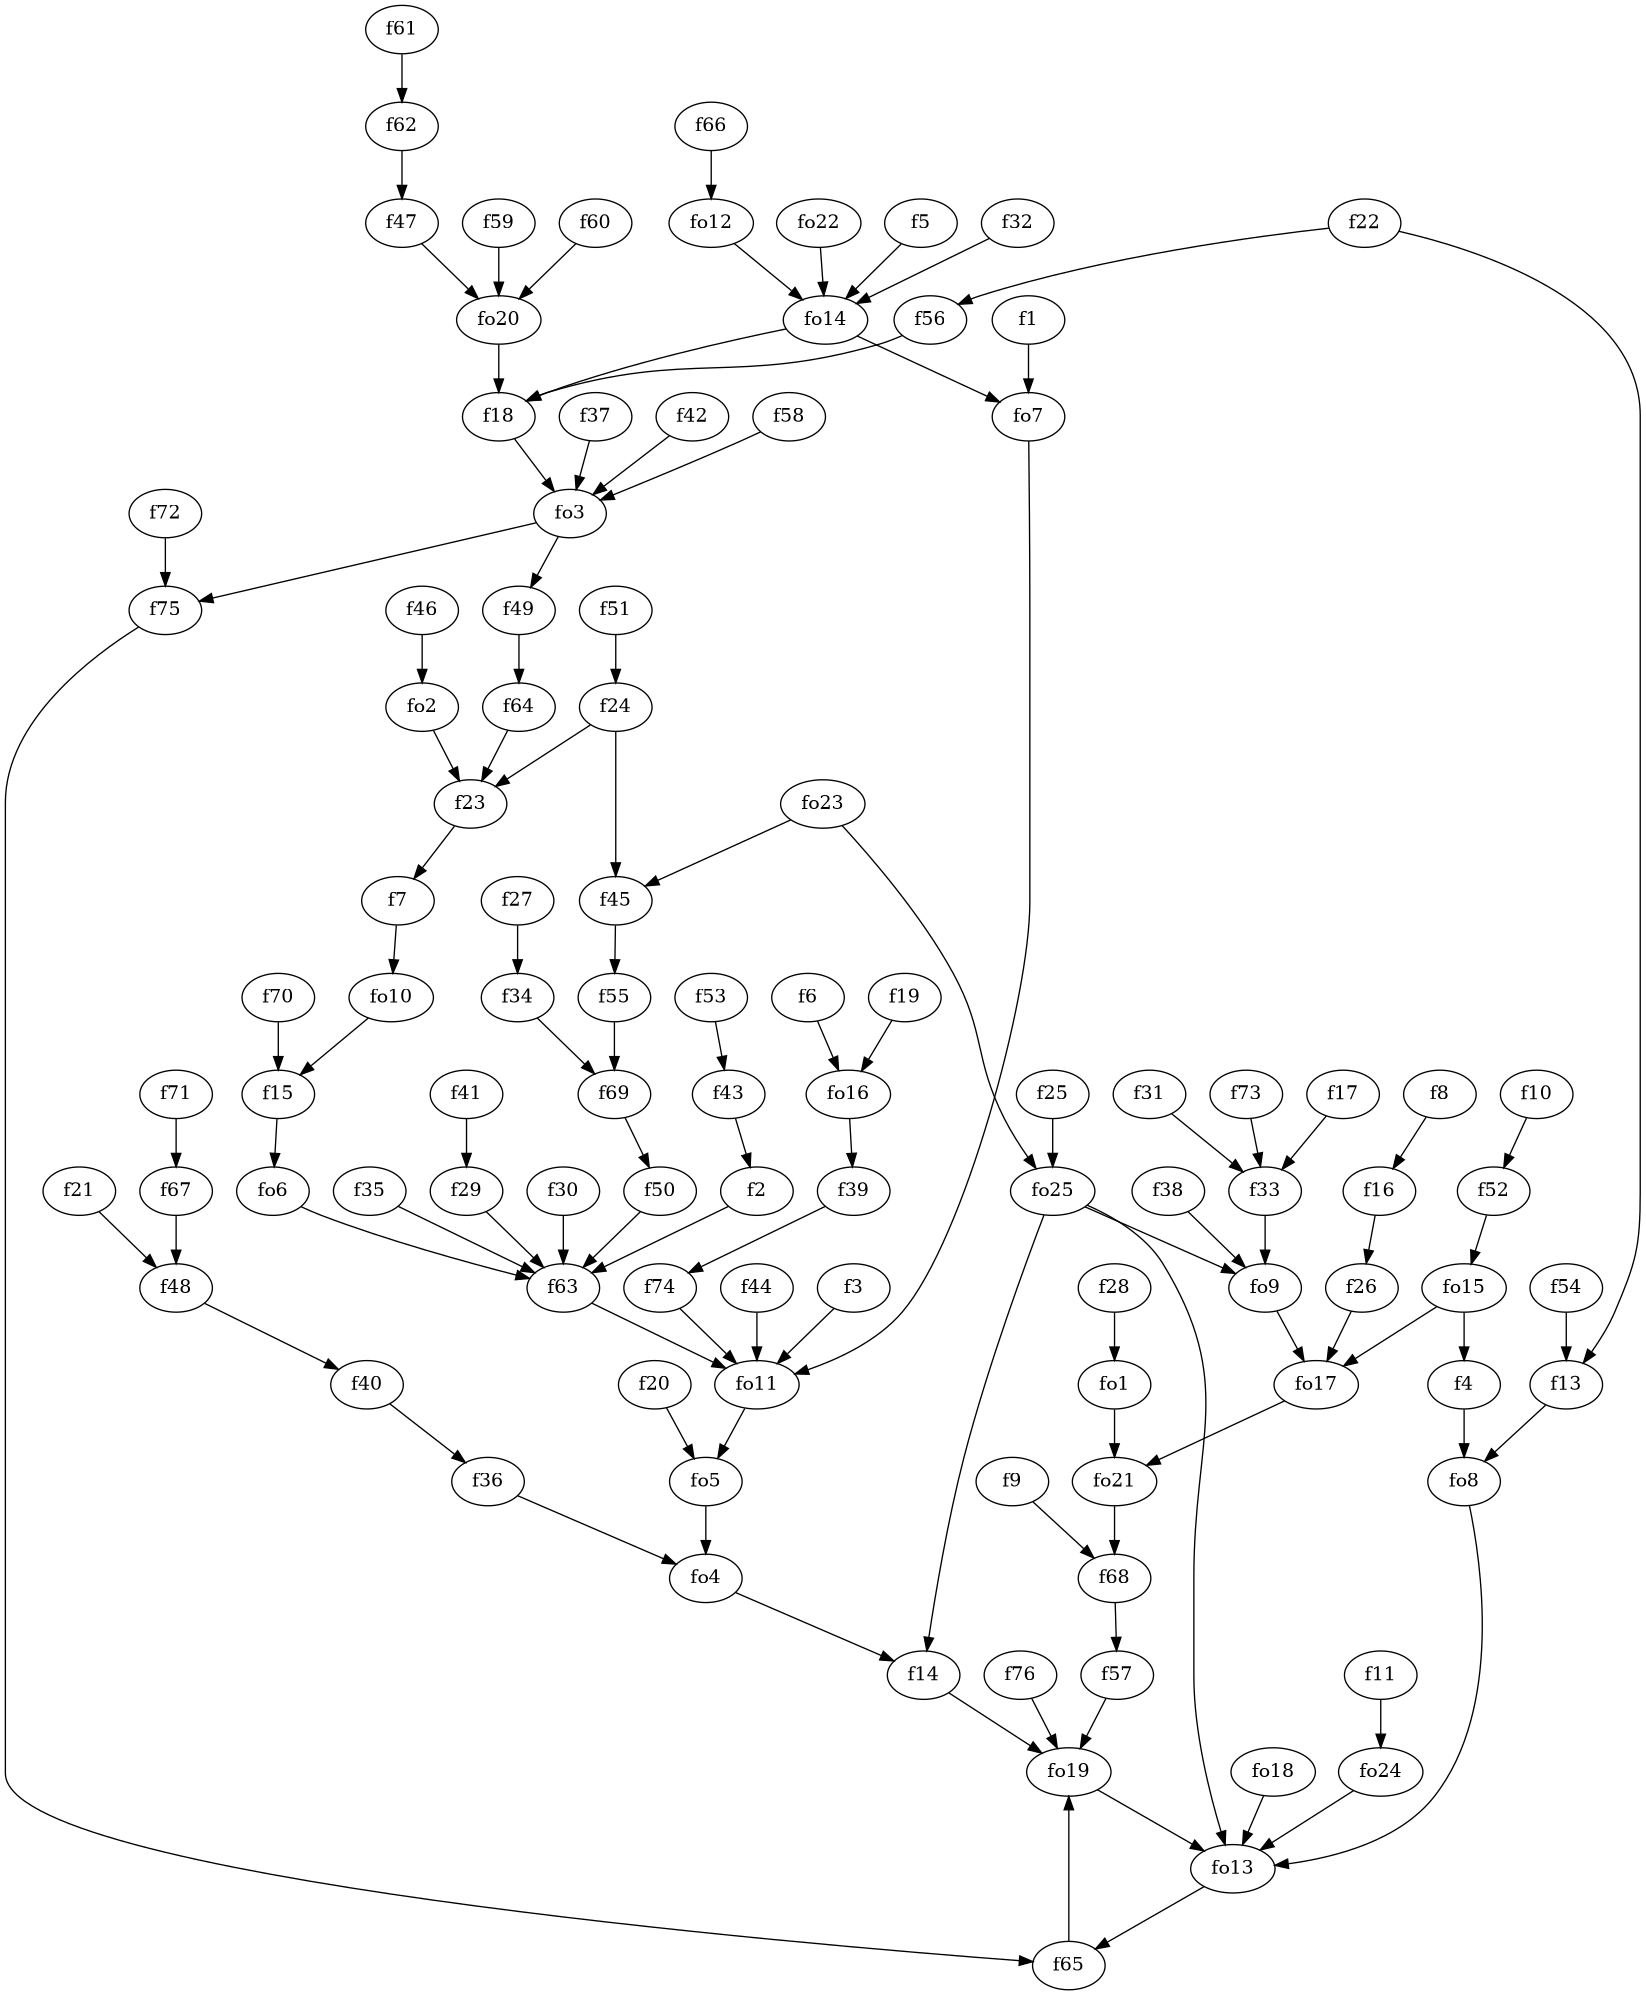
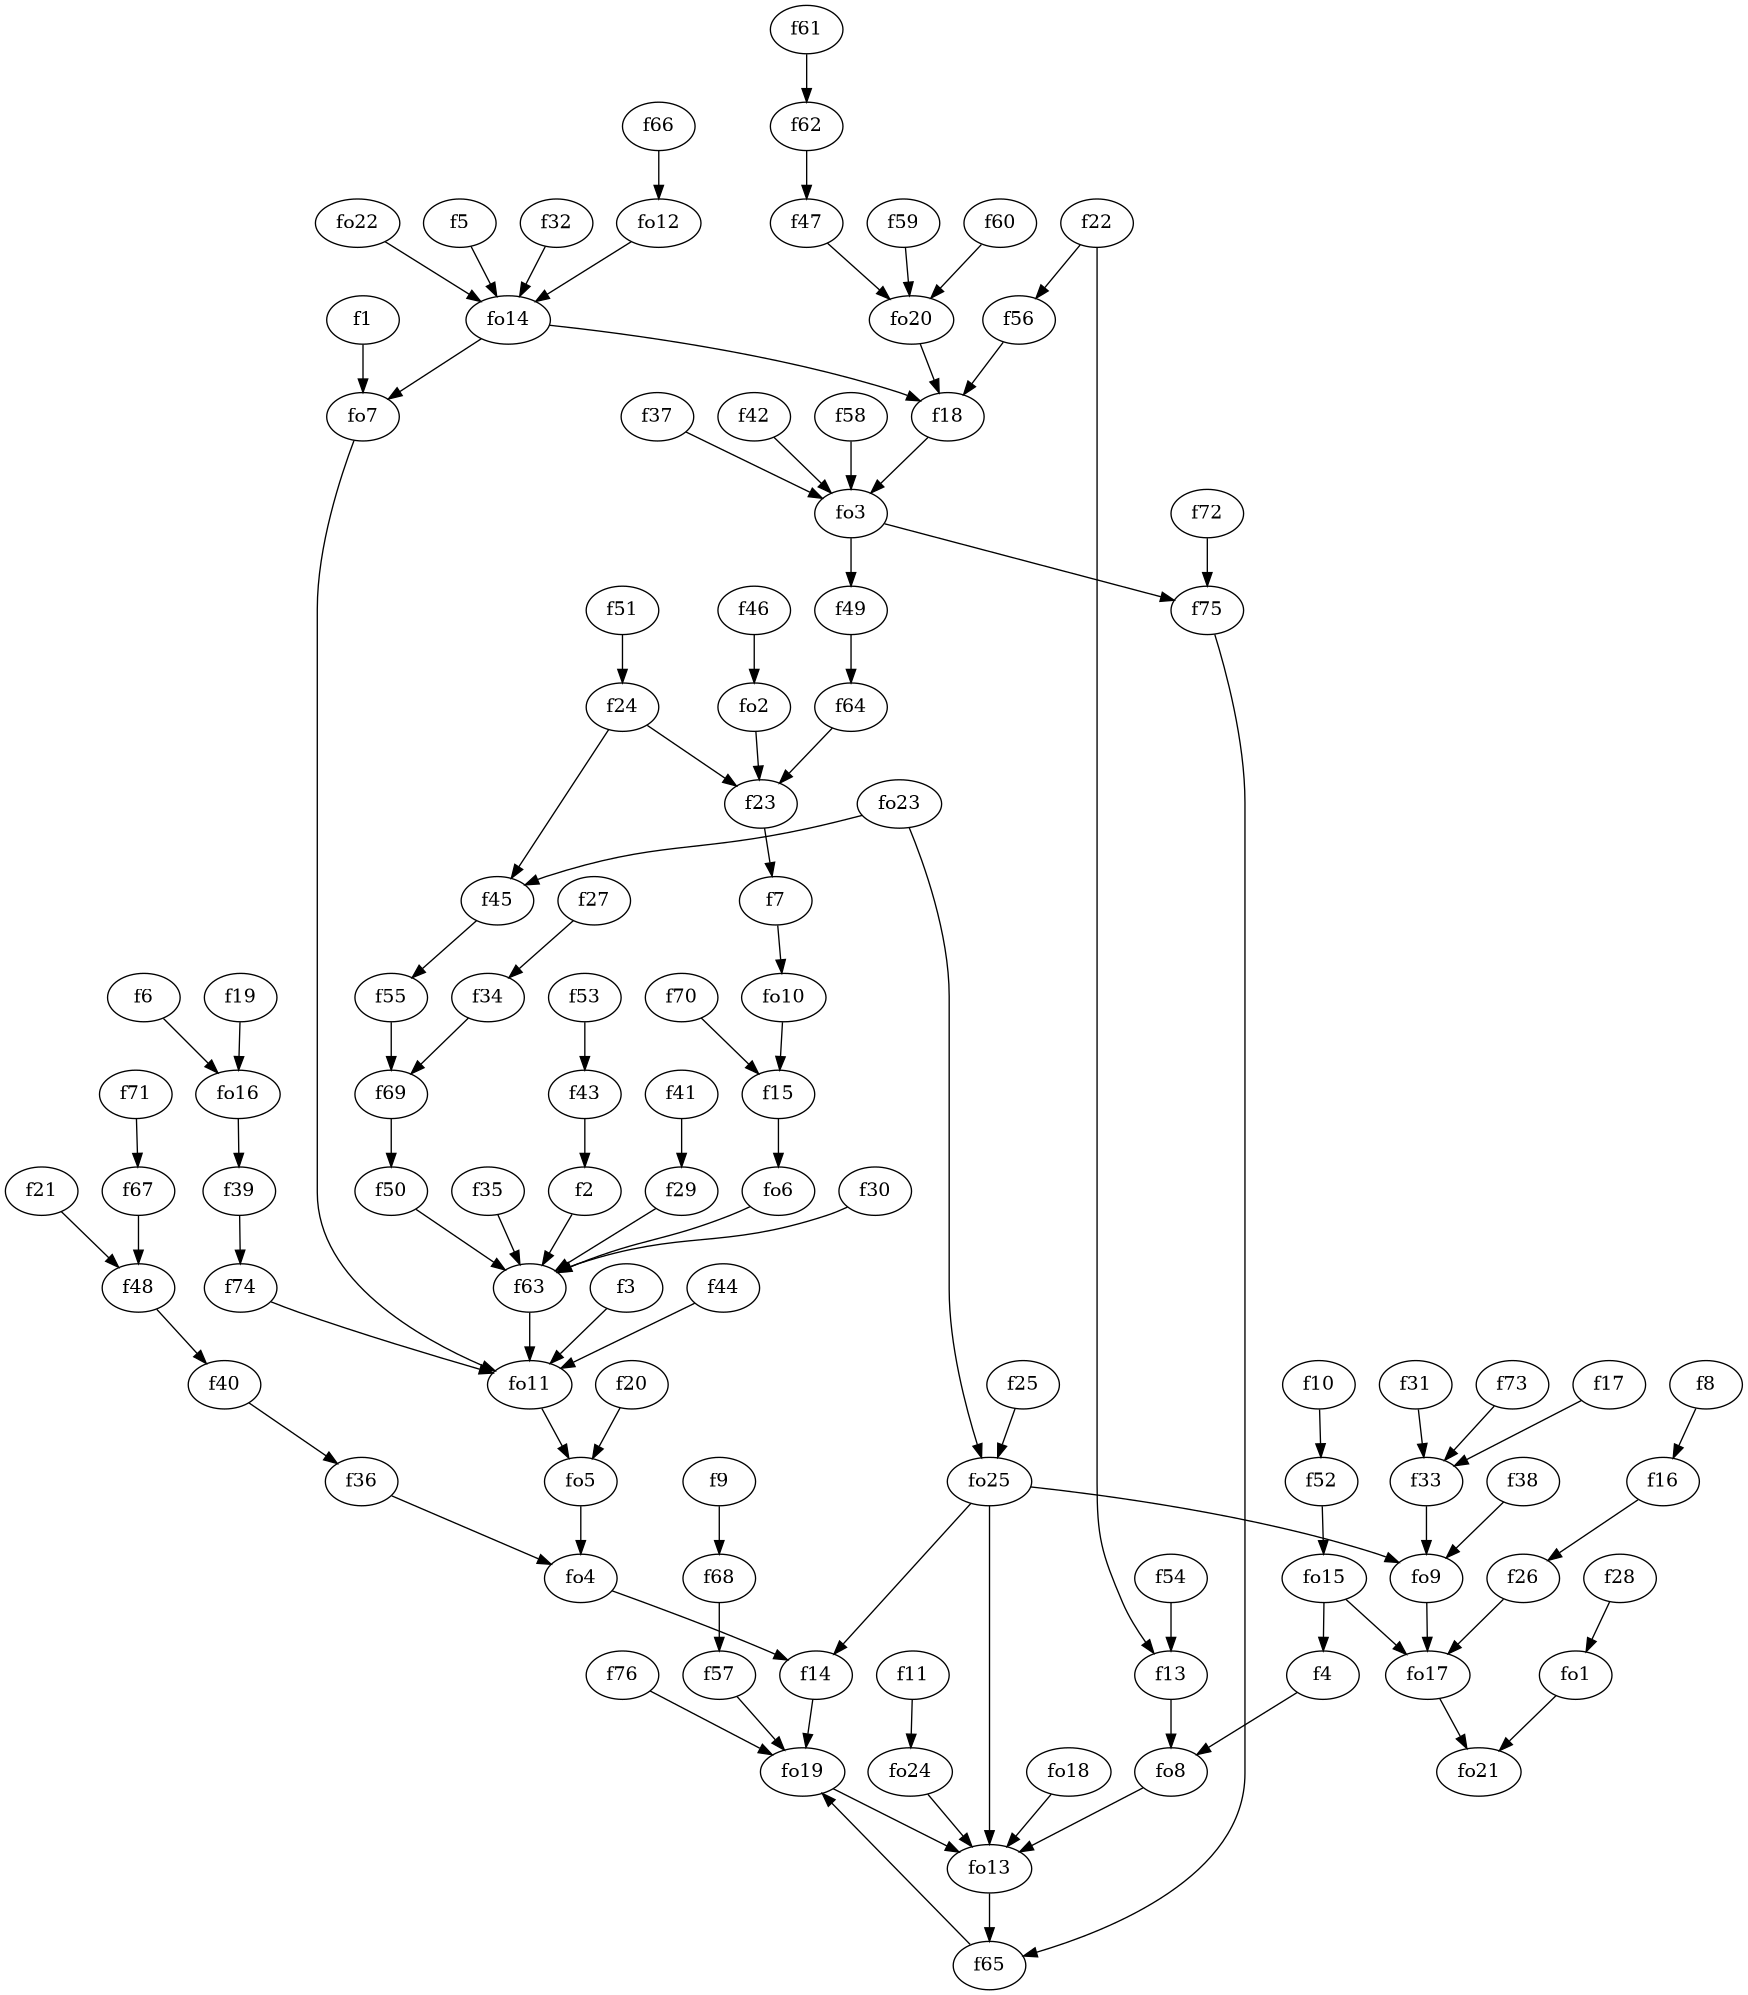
(1115, 1523) -> none
